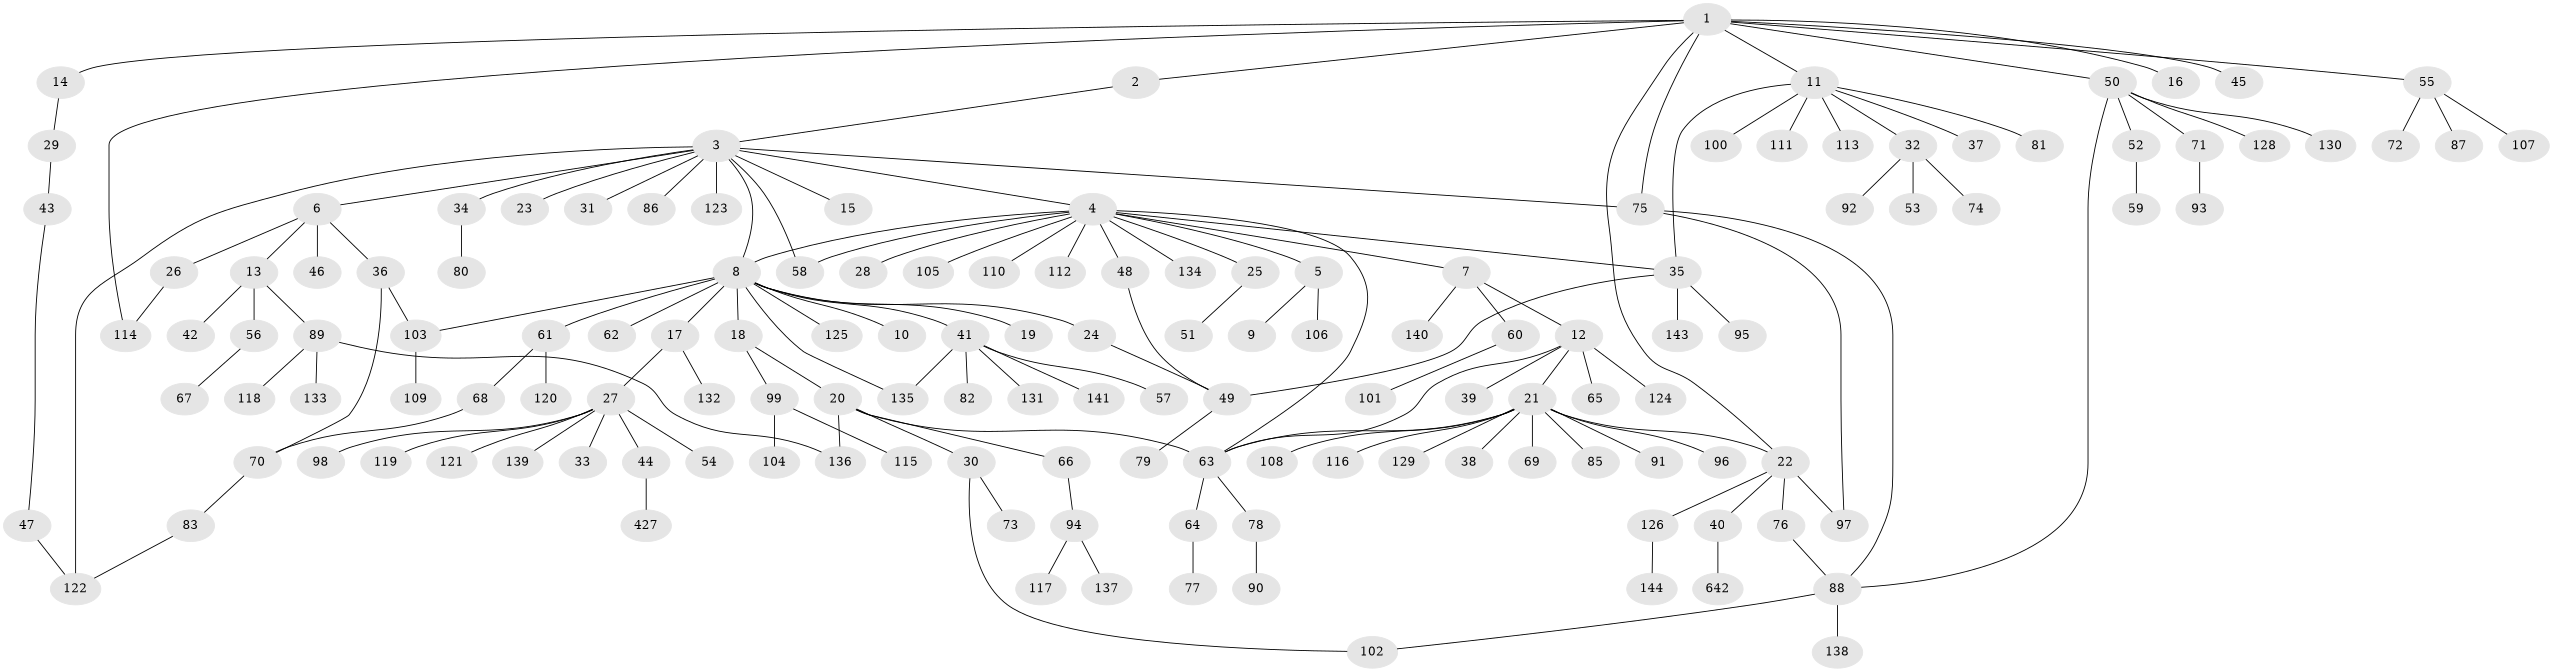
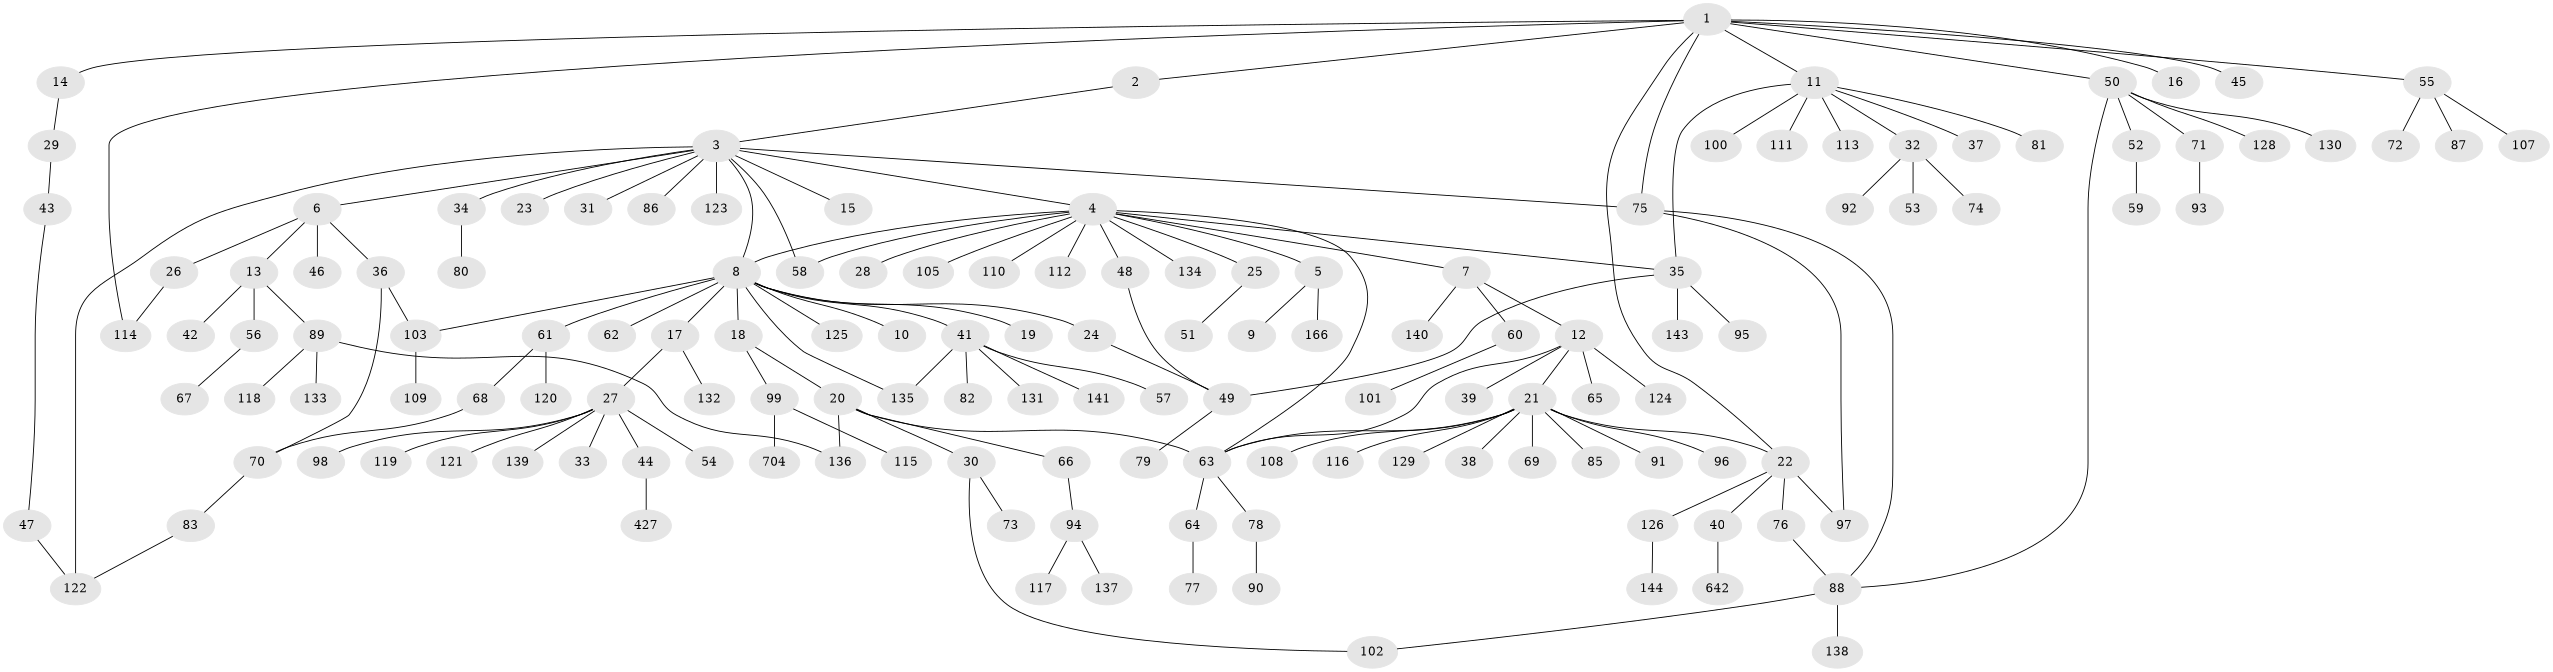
(1317, 336) -> (1317, 336)
(775, 462) -> (775, 462)
